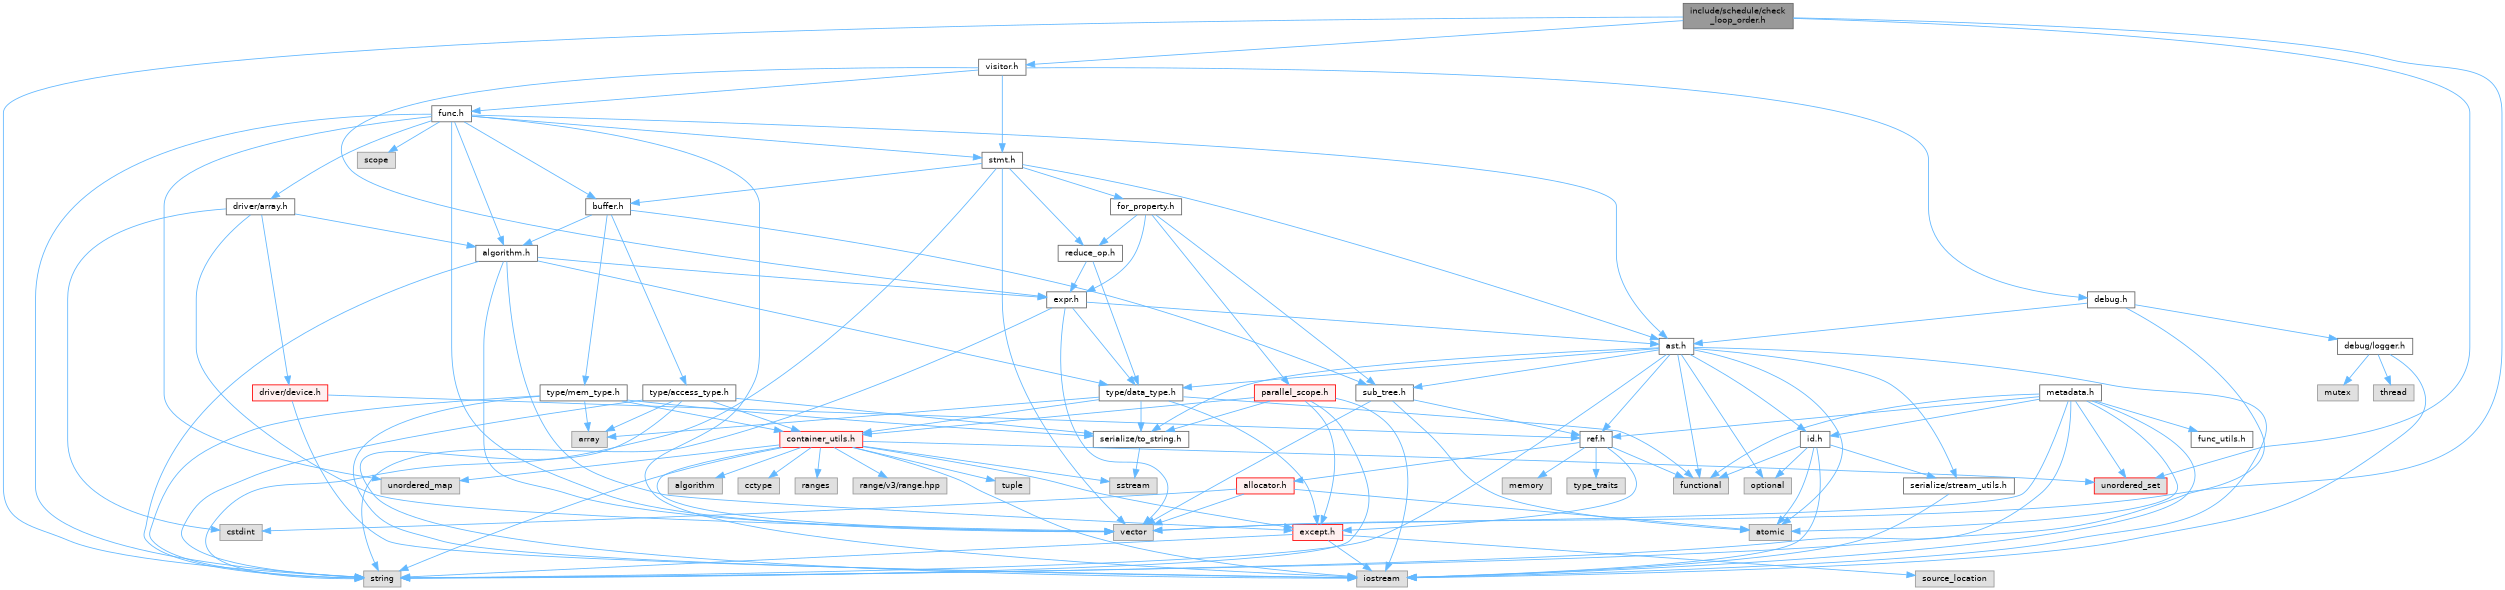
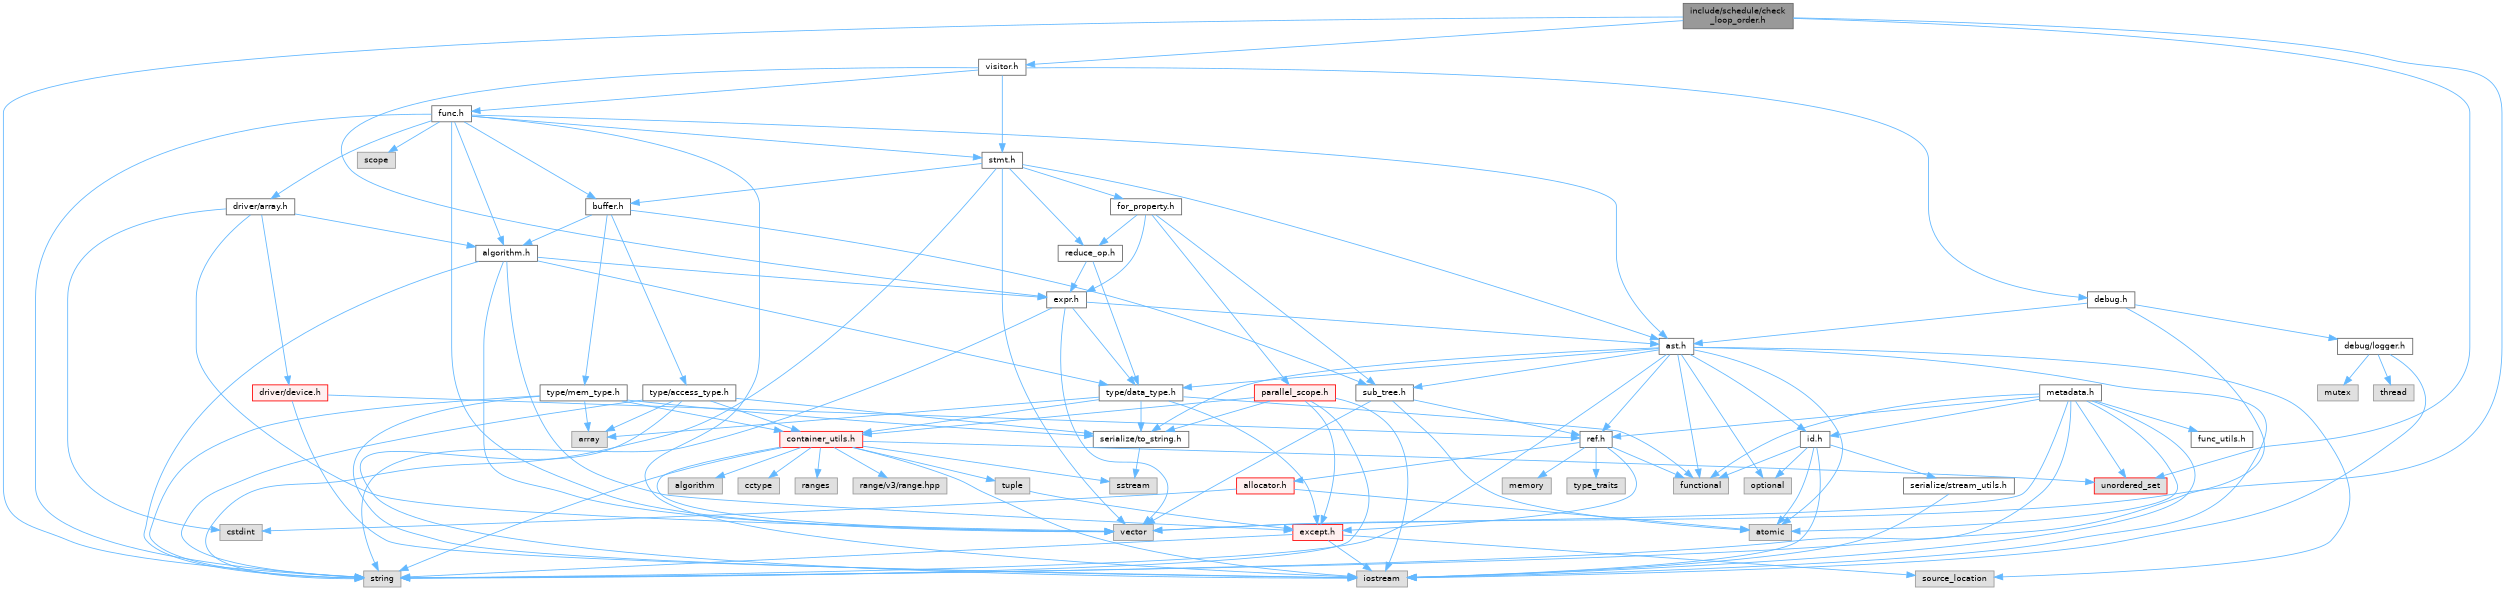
(1847, 369) -> (2240, 385)
(420, 486) -> none
(1073, 487) -> (1144, 511)
(1205, 507) -> none
